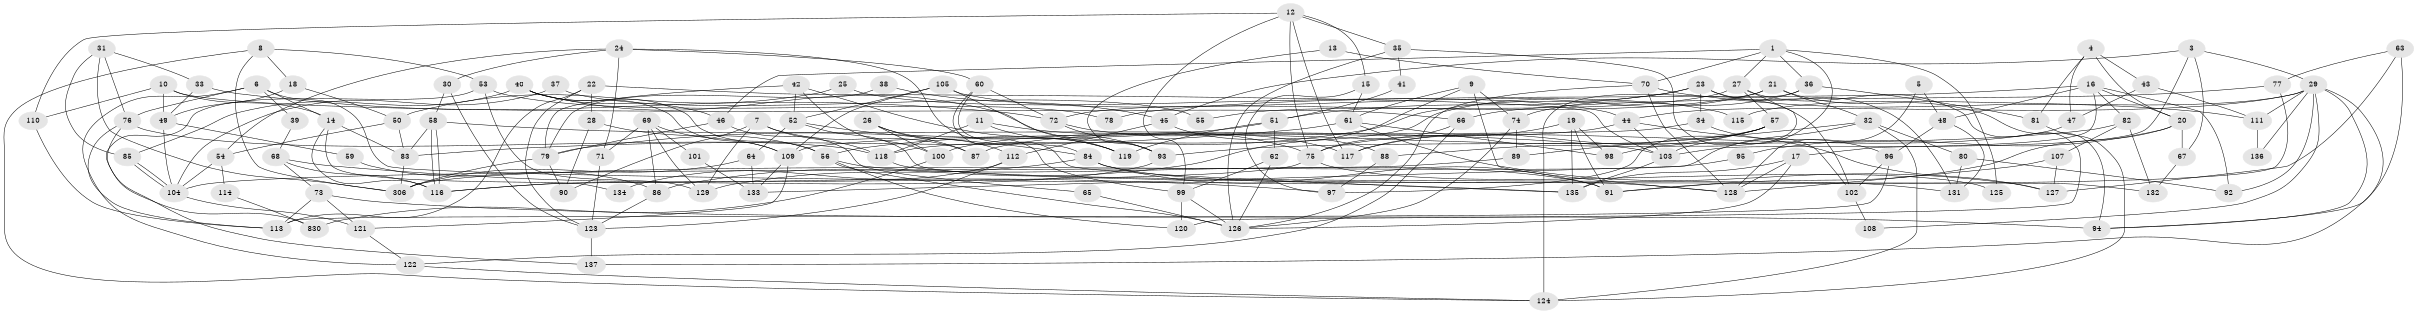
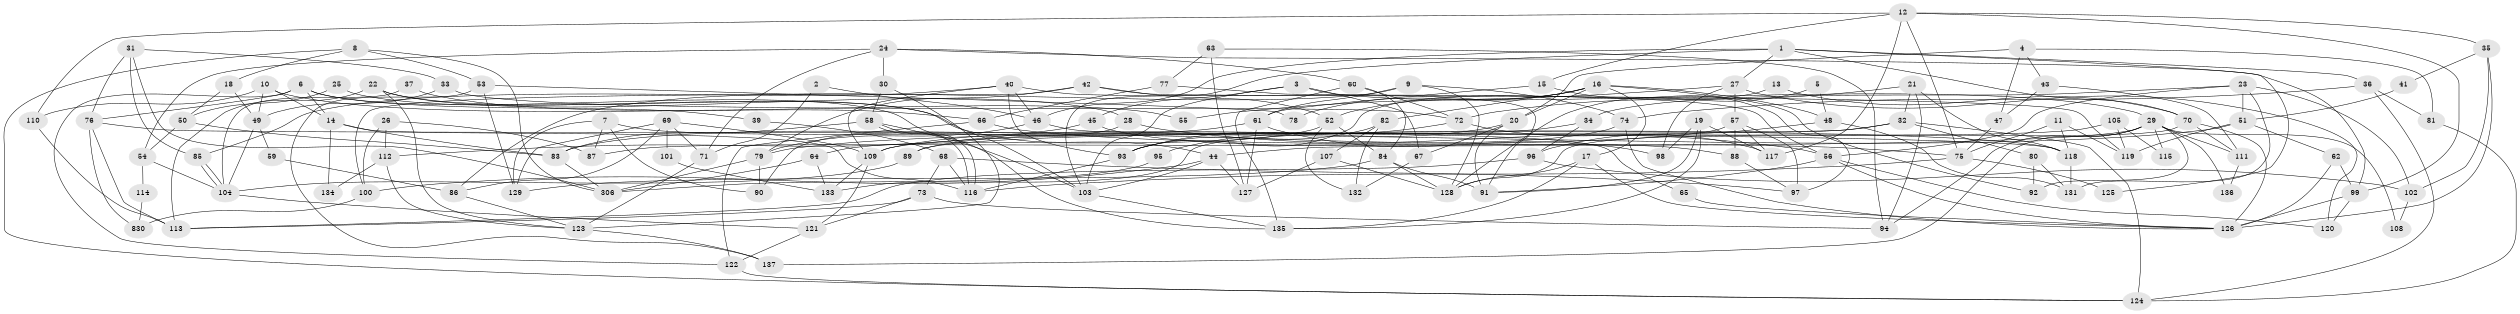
none -> (816, 85)
(884, 85) -> none
(868, 103) -> (1462, 100)
